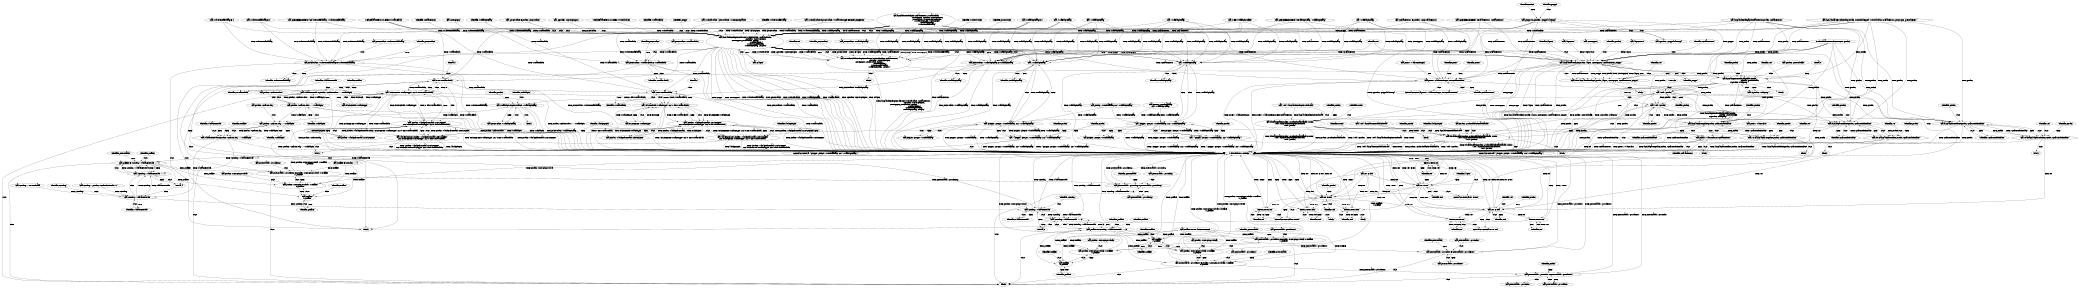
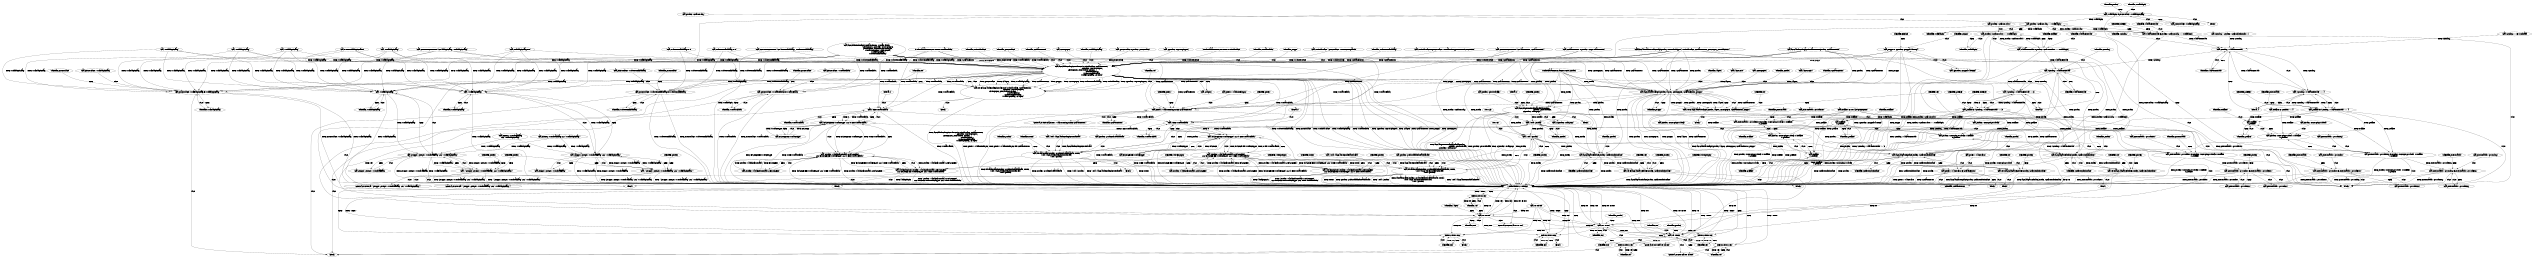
(1430, 73) -> (1211, 103)
(757, 91) -> none
(290, 113) -> (2025, 30)
none -> (1110, 137)
(424, 156) -> (1891, 169)
